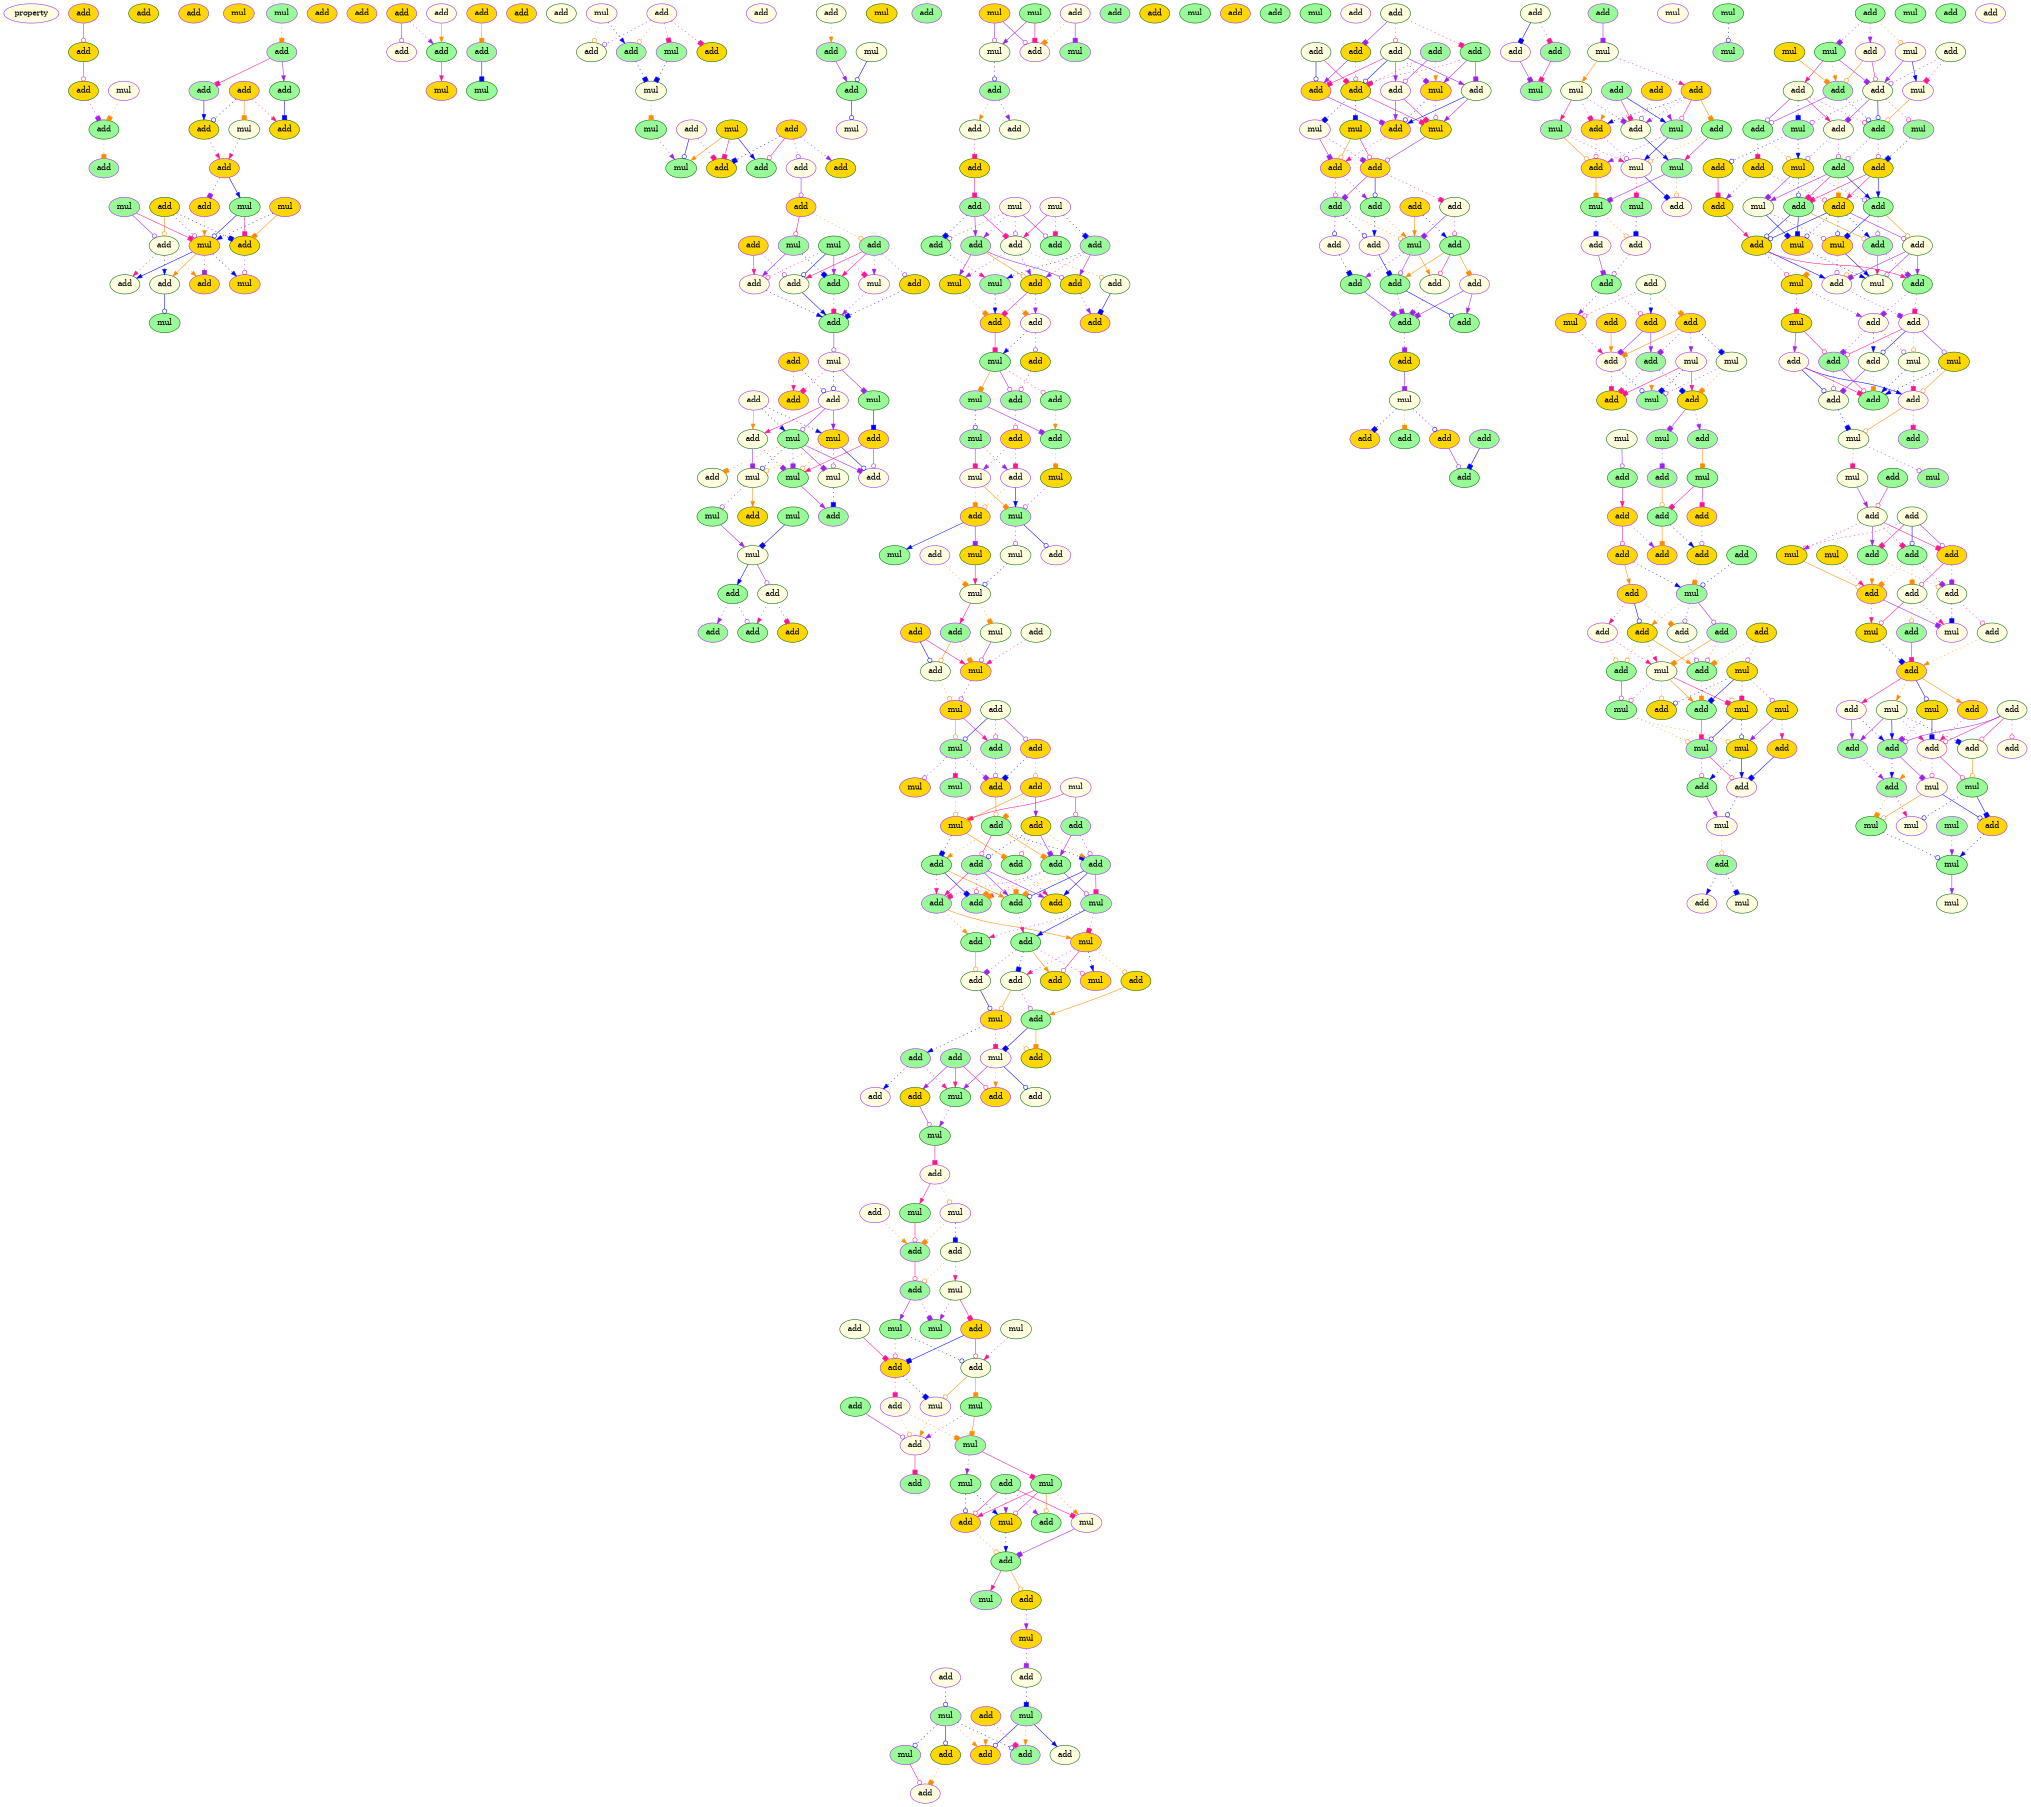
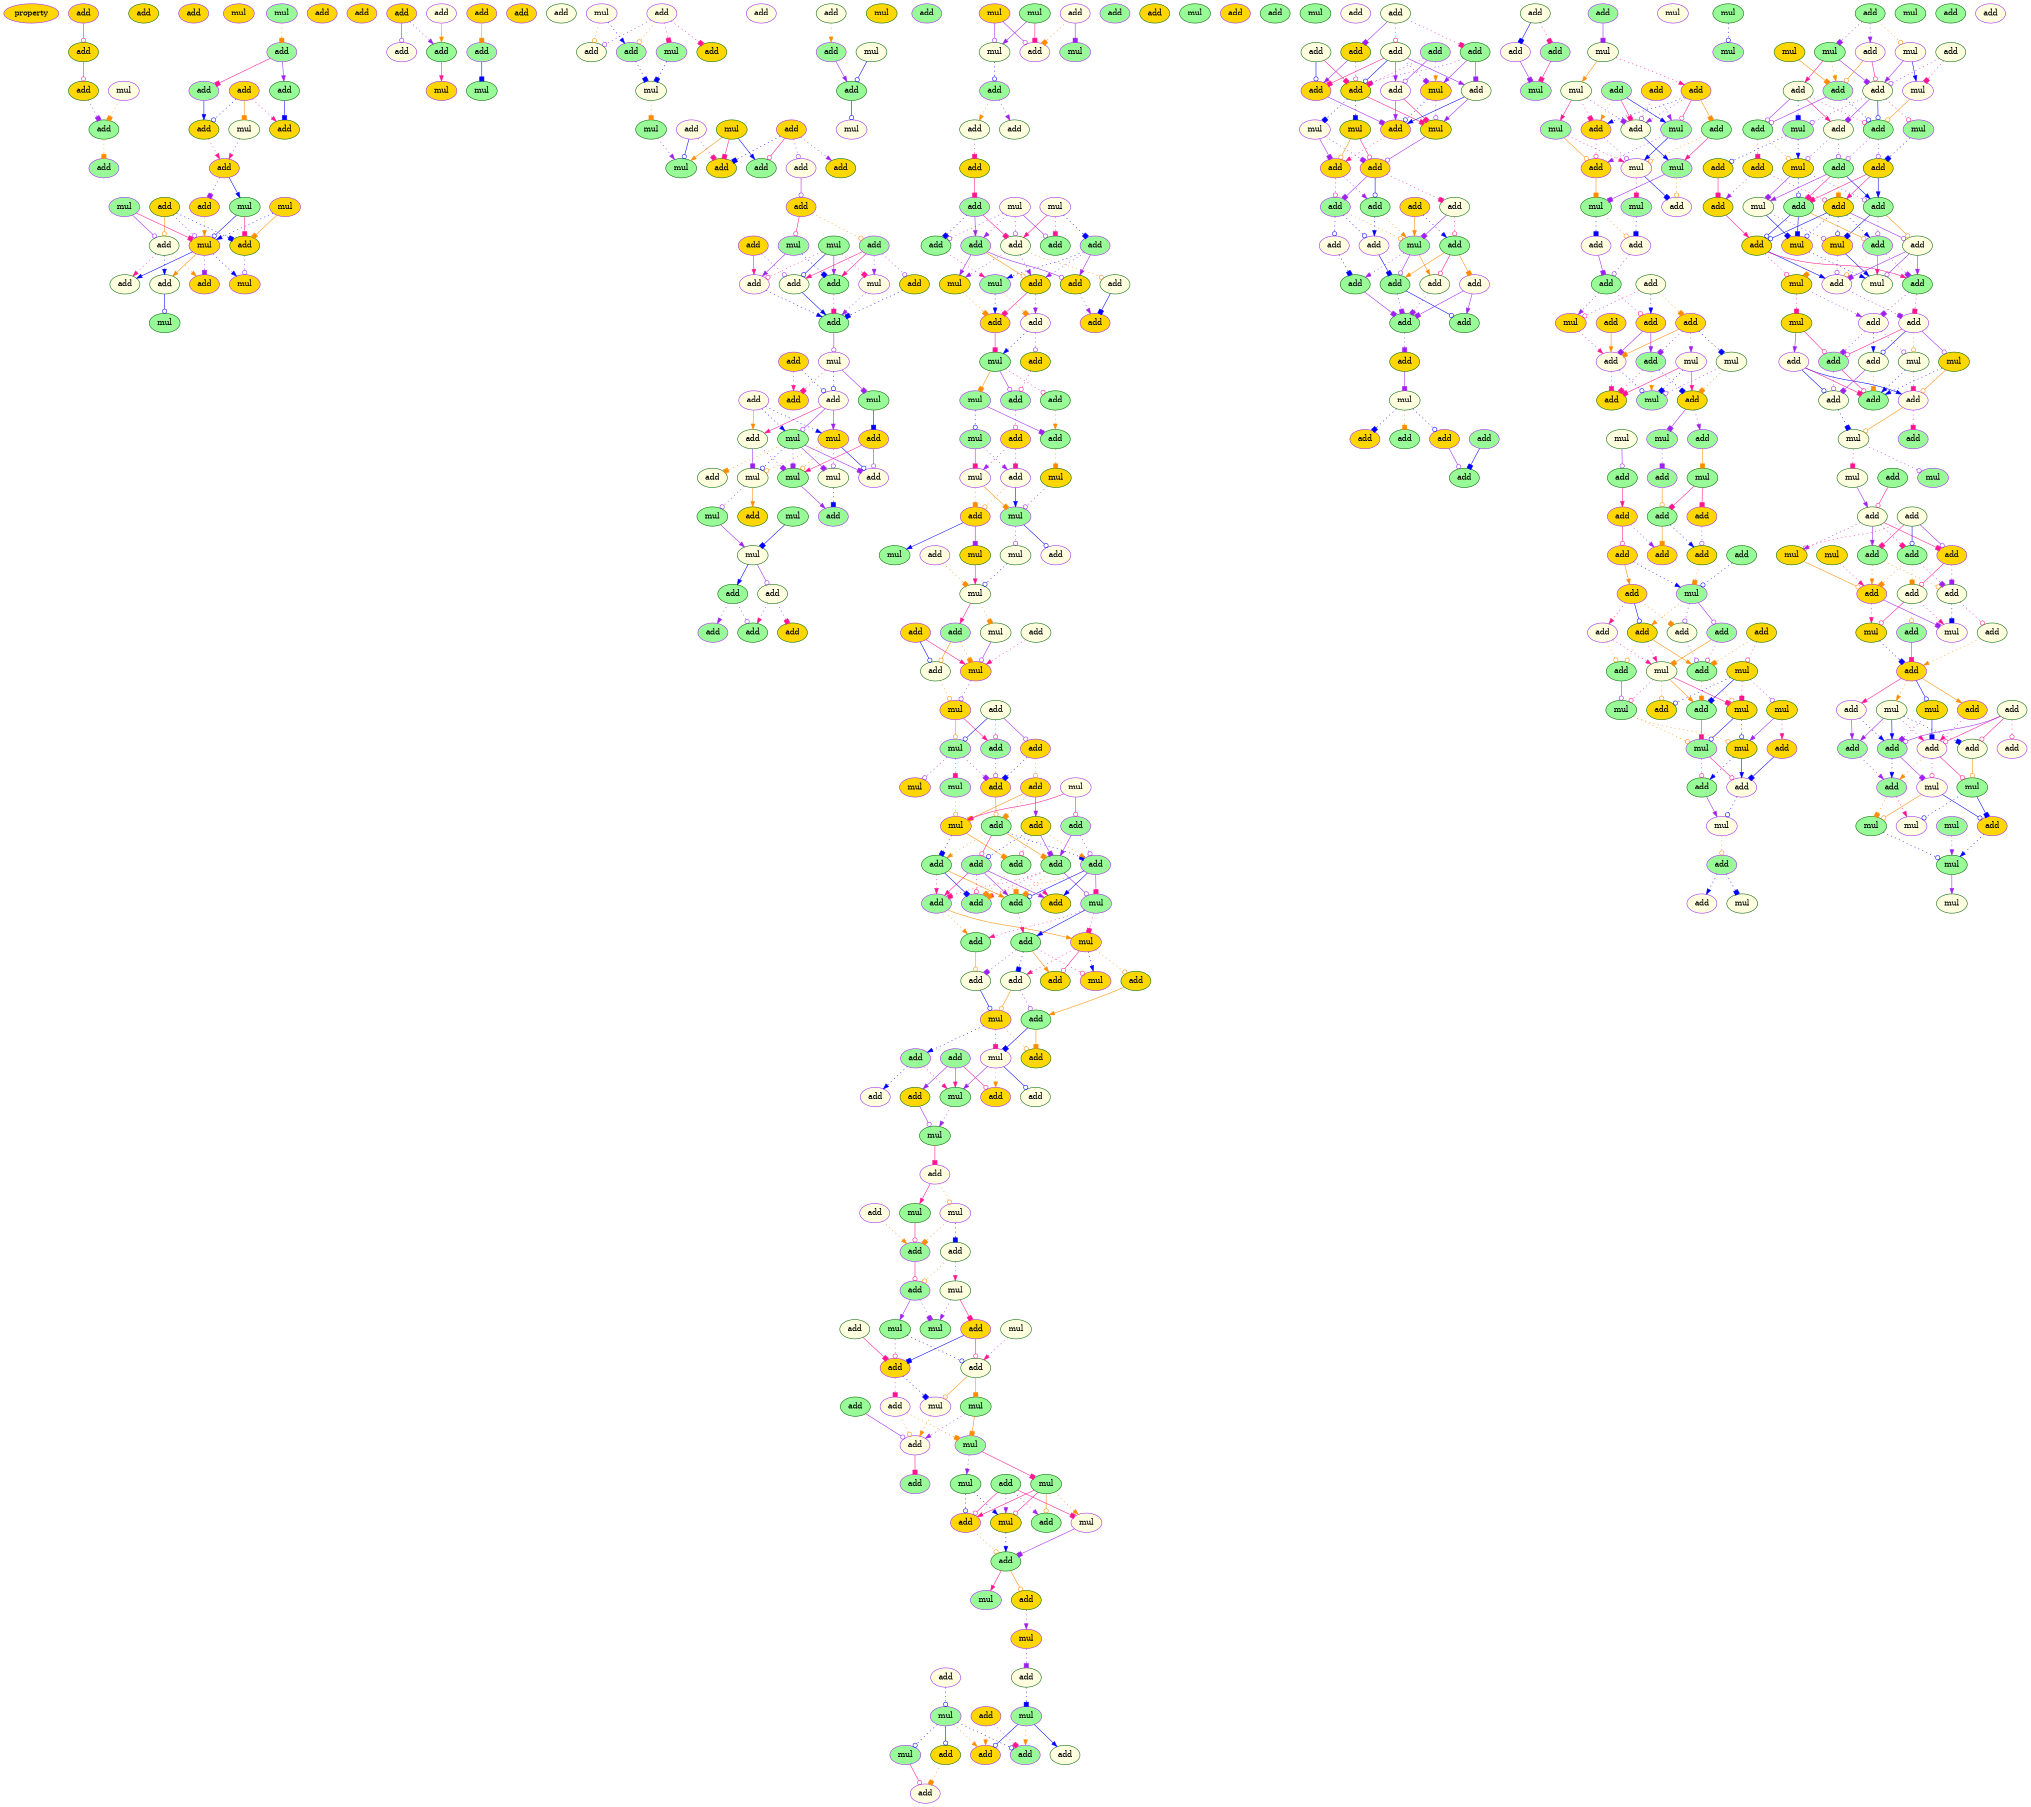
(31, 13) -> (31, 13)
